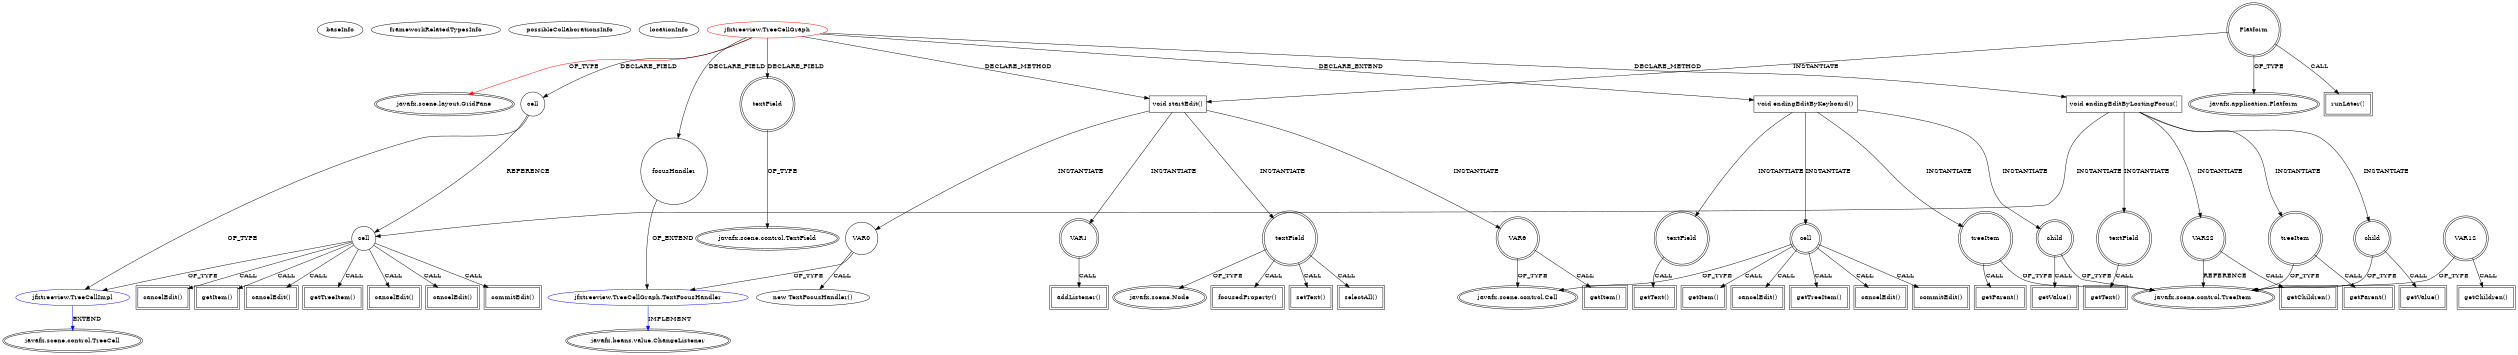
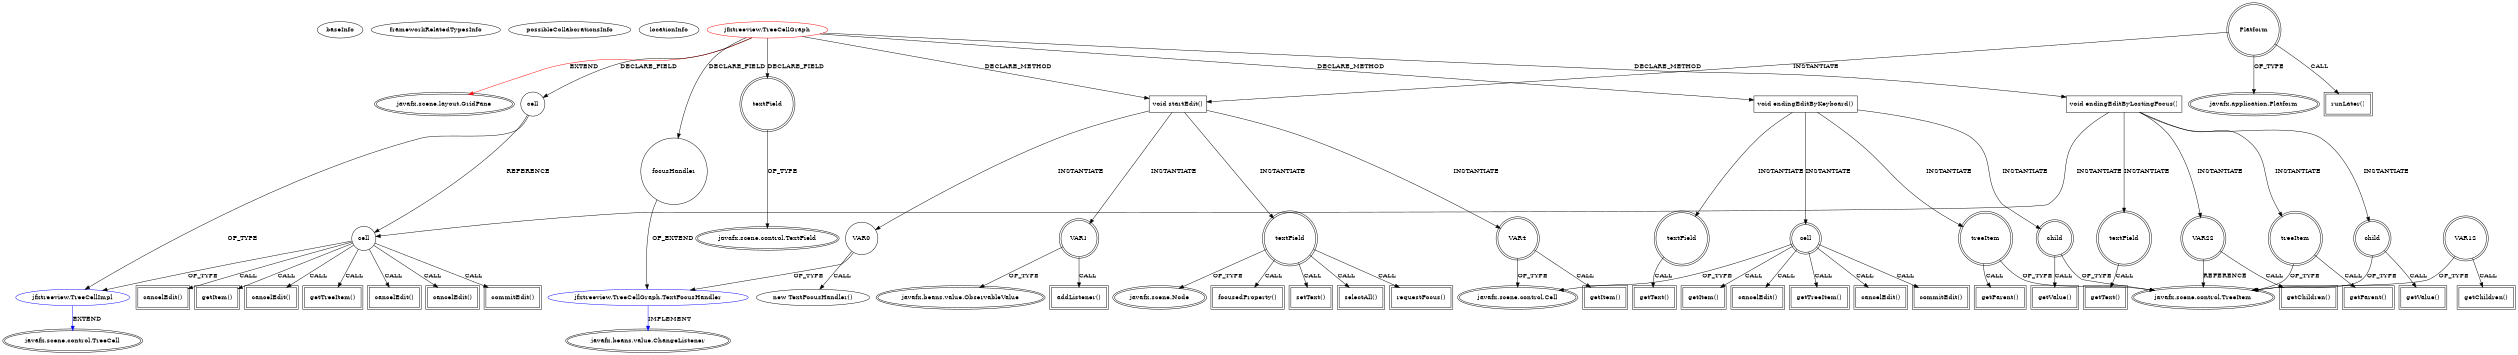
(584, 67) -> (584, 67)
(1351, 67) -> (1351, 67)
(1518, 238) -> (1518, 238)
none -> (961, 297)
none -> (1421, 297)
